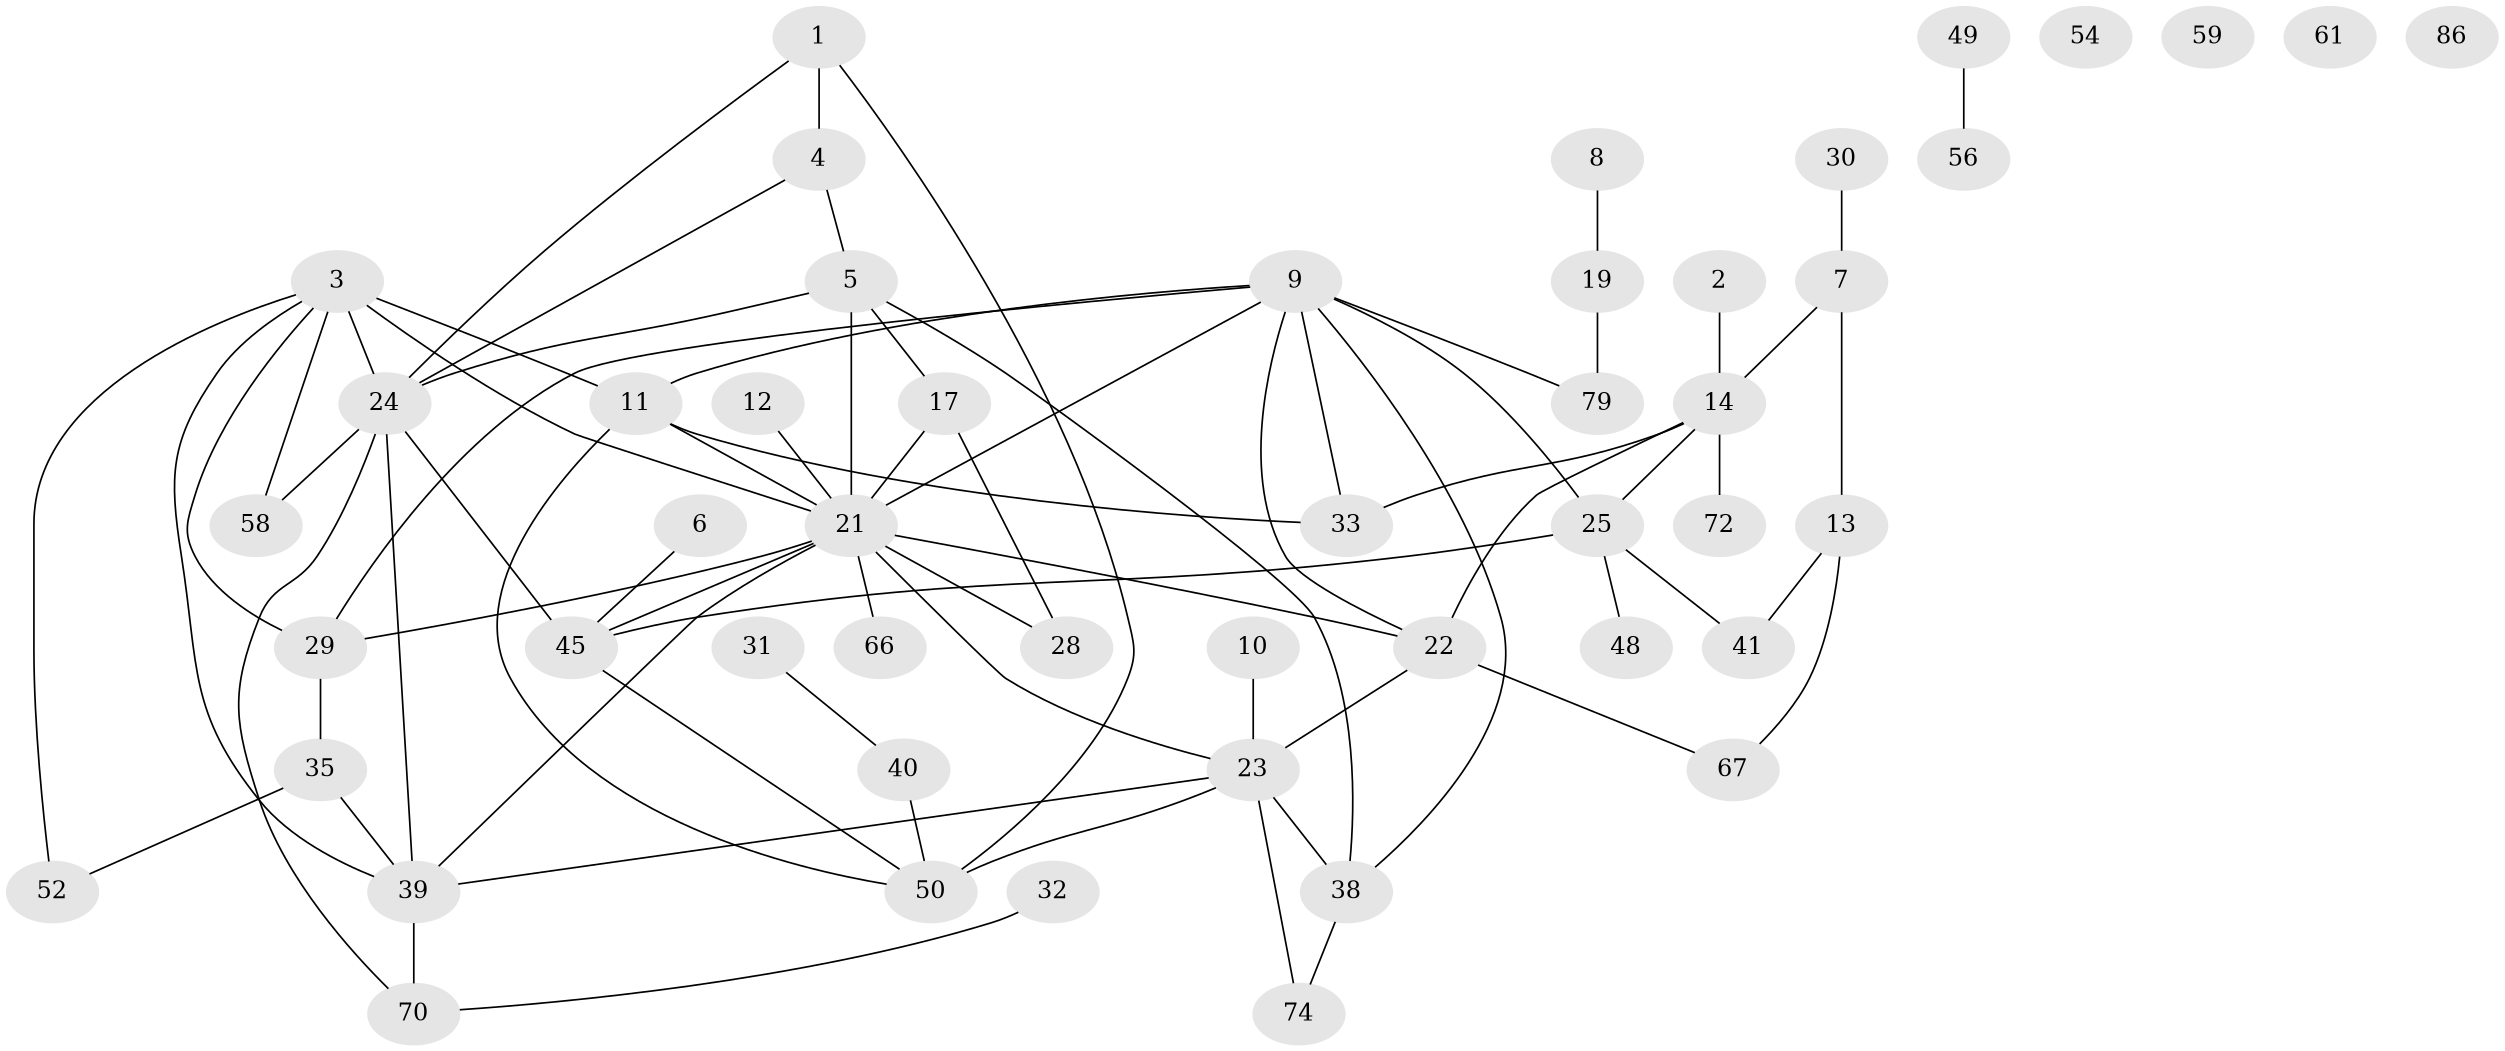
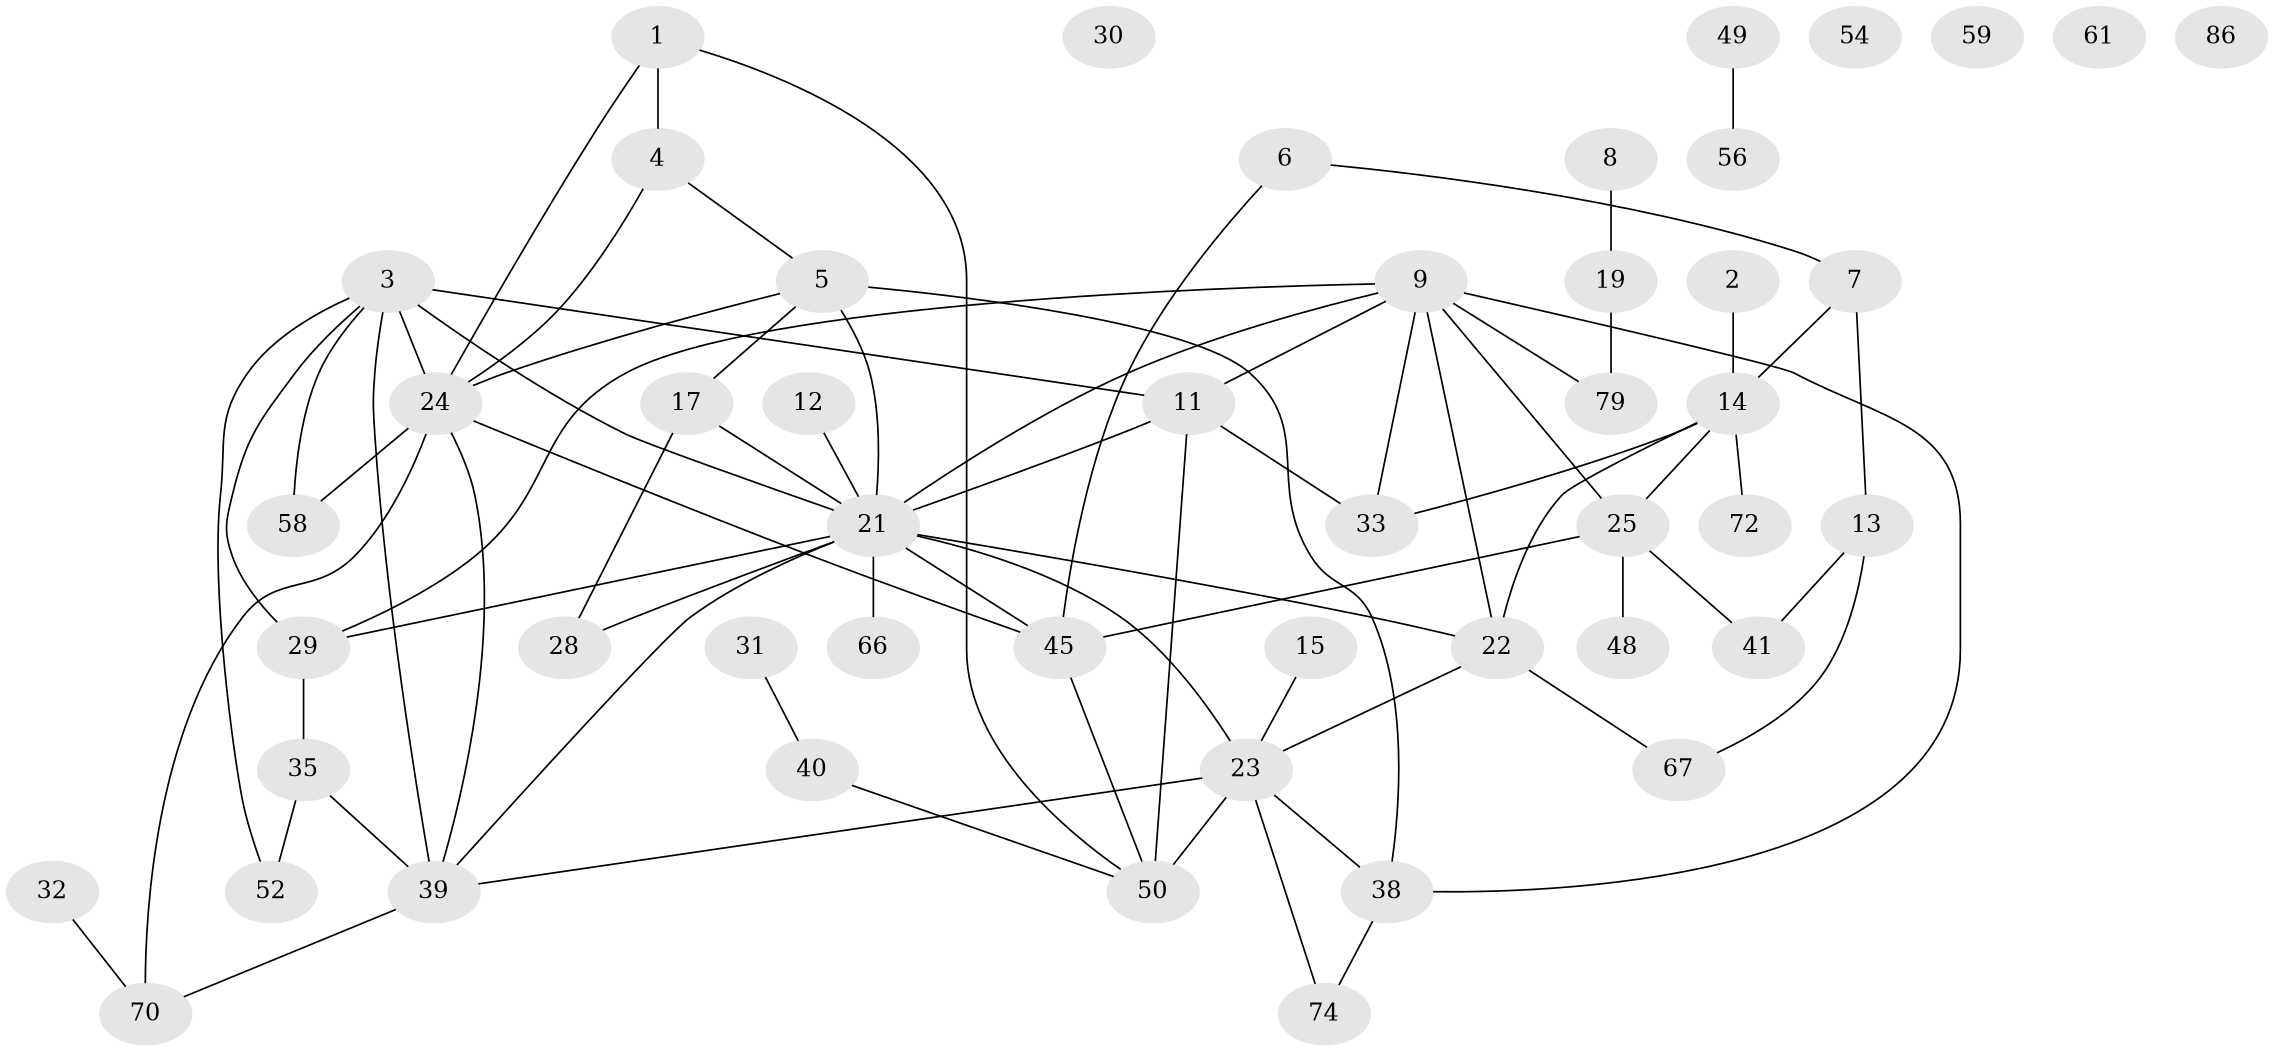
(1842, 221) -> (1578, 199)
(1253, 648) -> (1311, 648)
